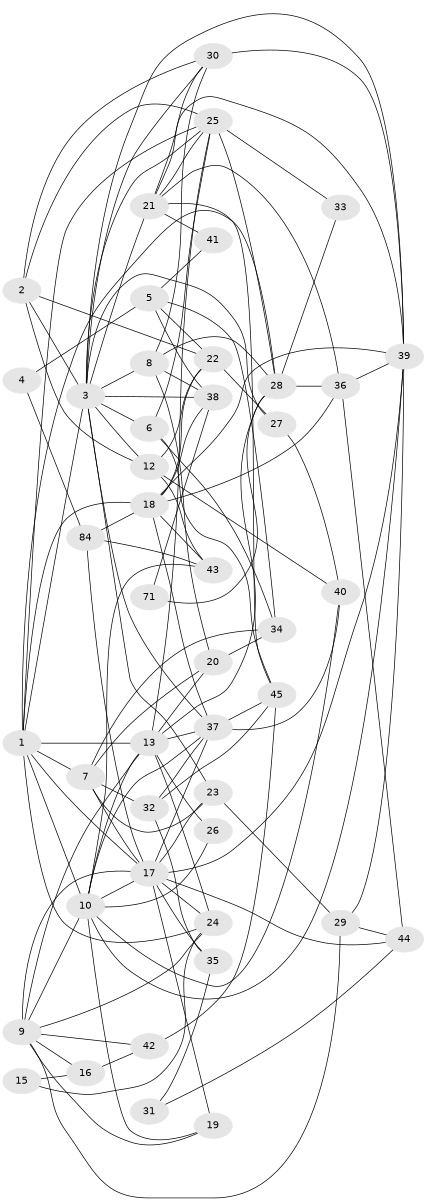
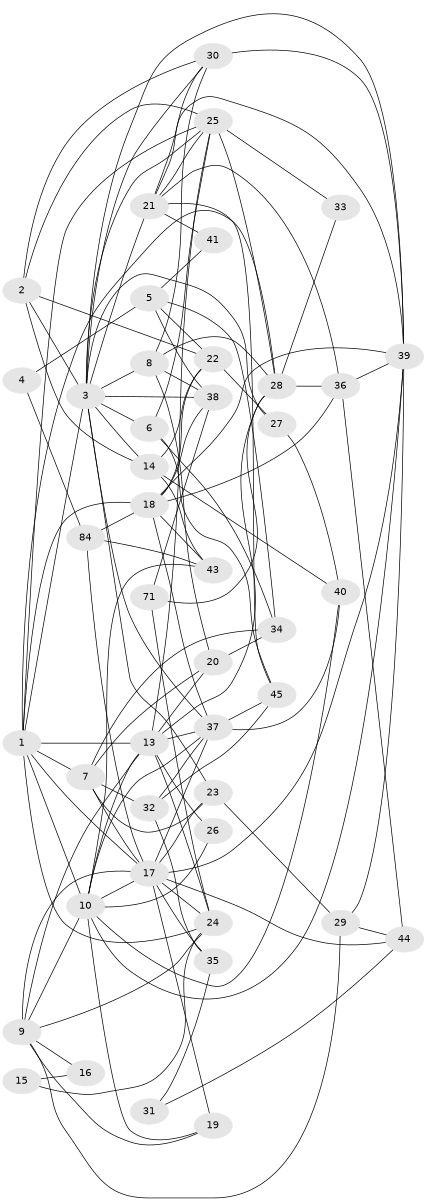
(149, 467) -> (149, 467)
none -> (174, 746)
(149, 1046) -> none
